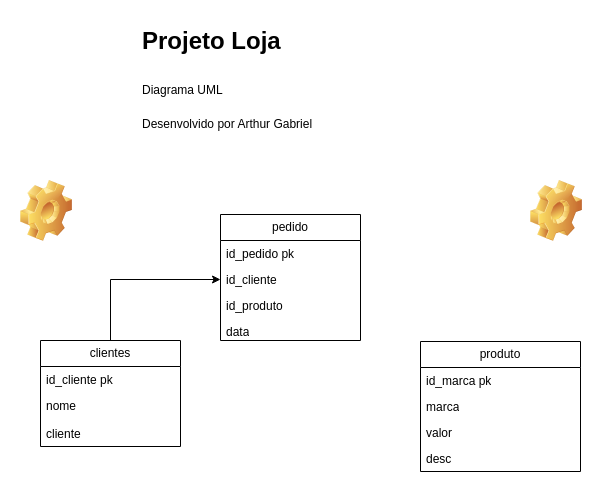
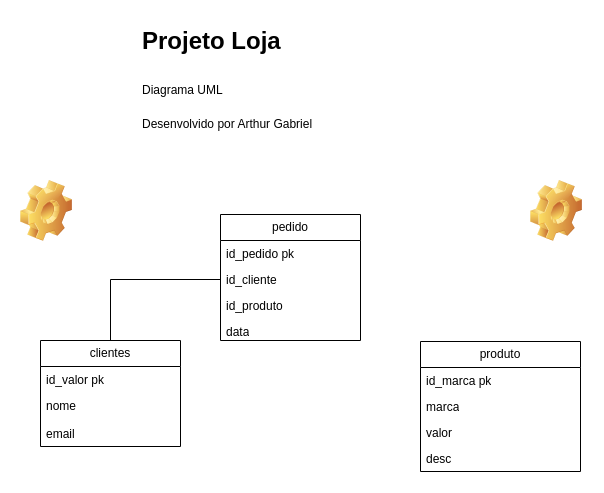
(212, 280) -> (214, 280)
(84, 381) -> (79, 381)
(67, 435) -> (60, 435)
